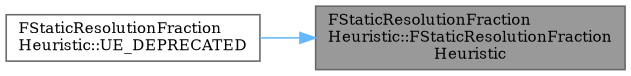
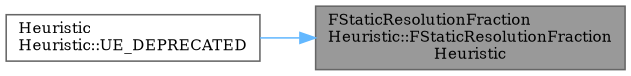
(133, 38) -> (133, 38)
